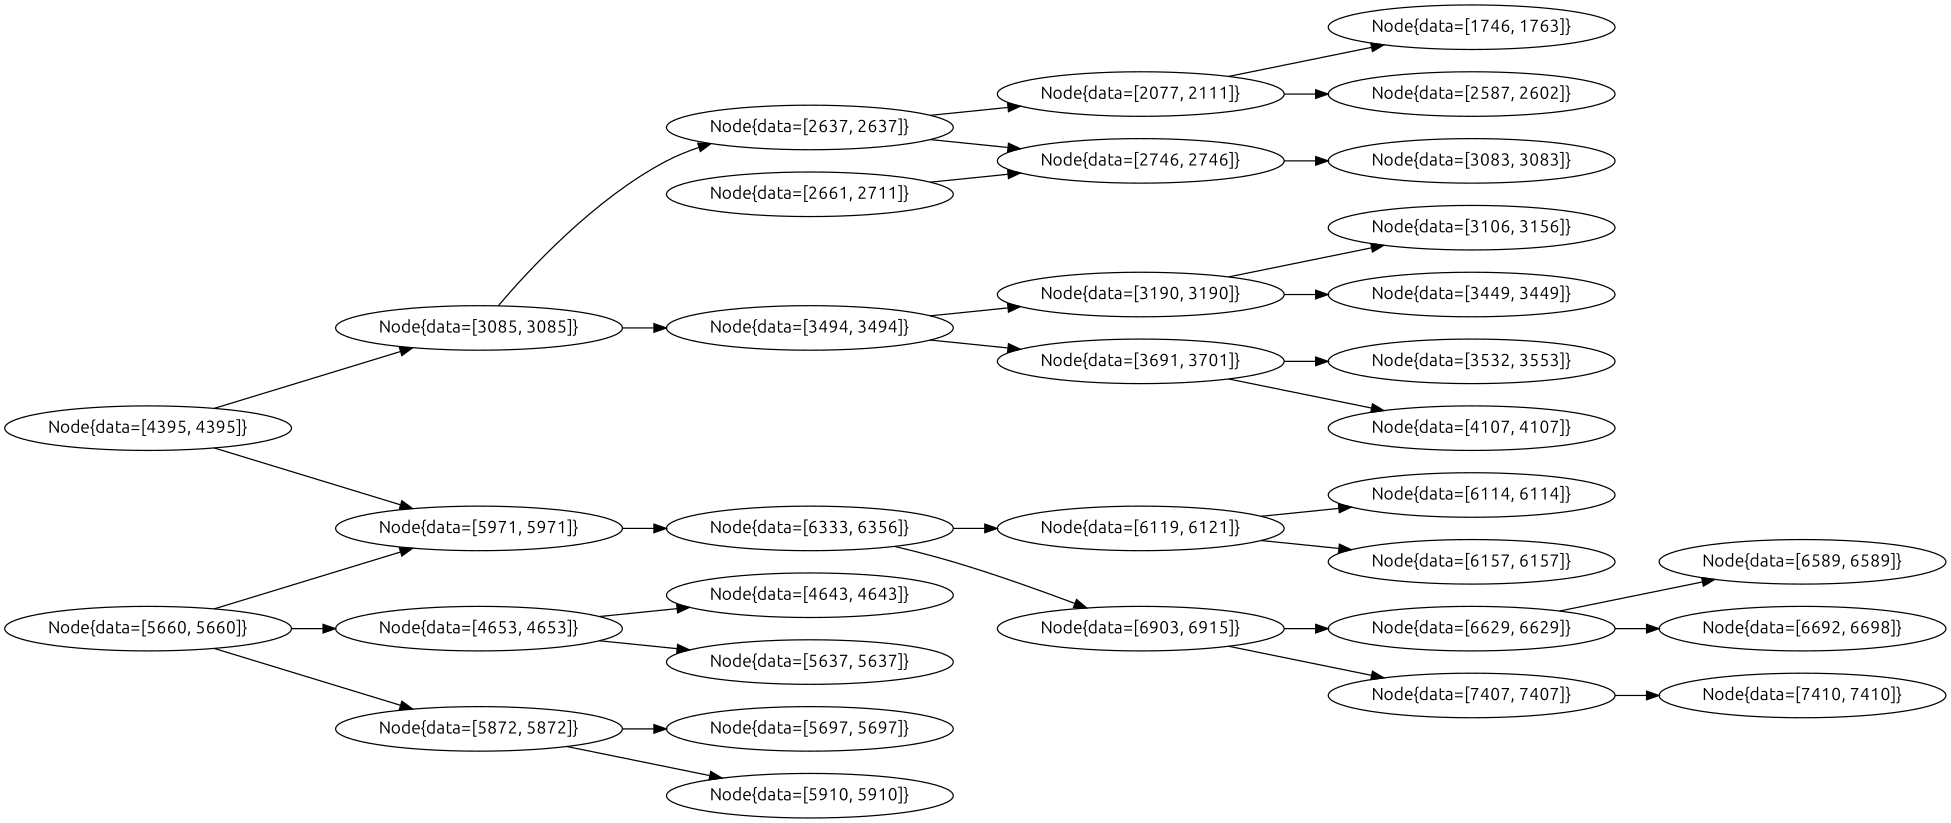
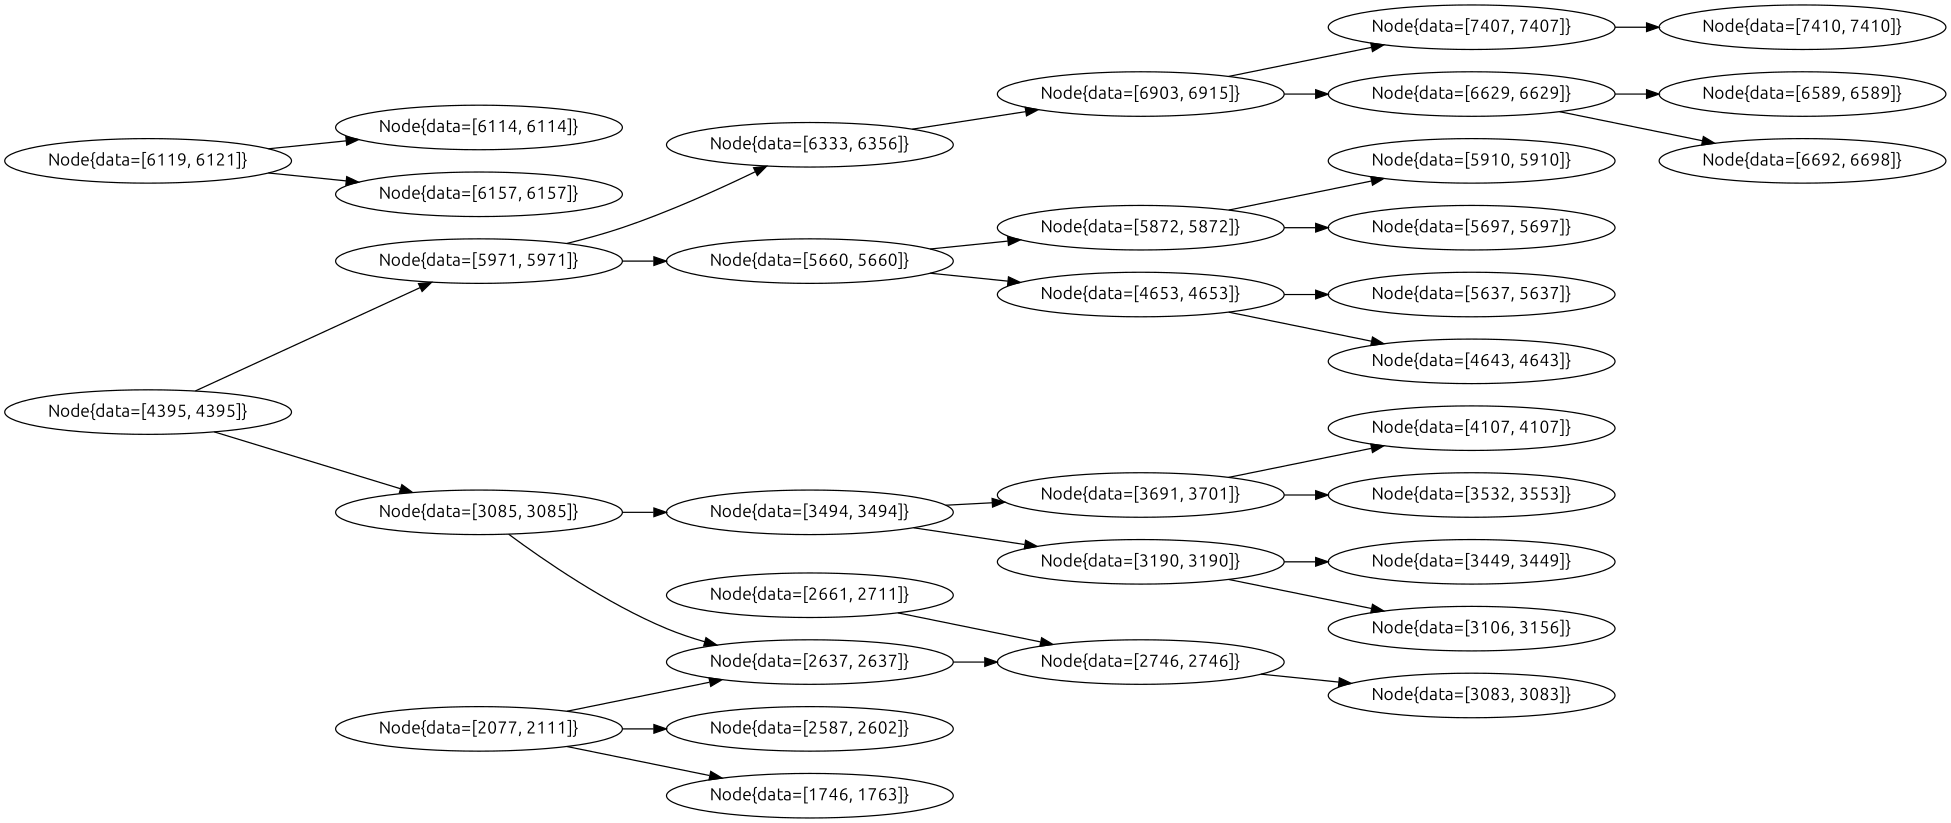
(969, 111) -> (638, 697)
(969, 528) -> none
(307, 580) -> (638, 261)
